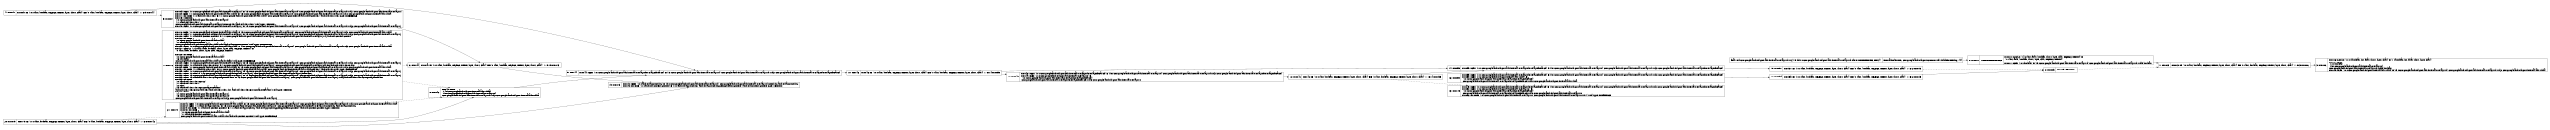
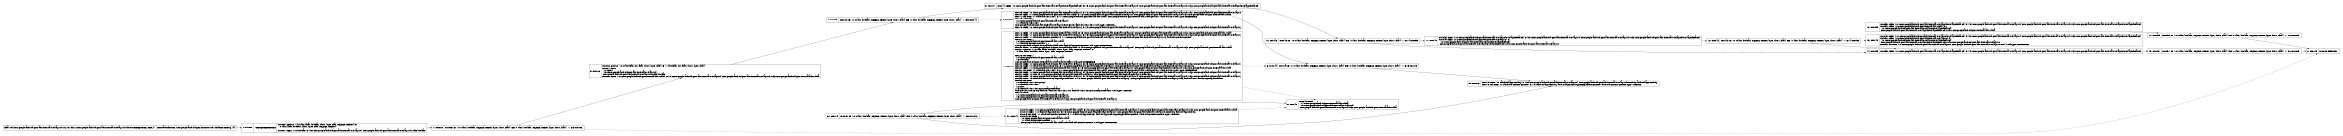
none -> (811, 44)
(2336, 64) -> (608, 70)
(2117, 68) -> (1456, 133)
(579, 80) -> none
